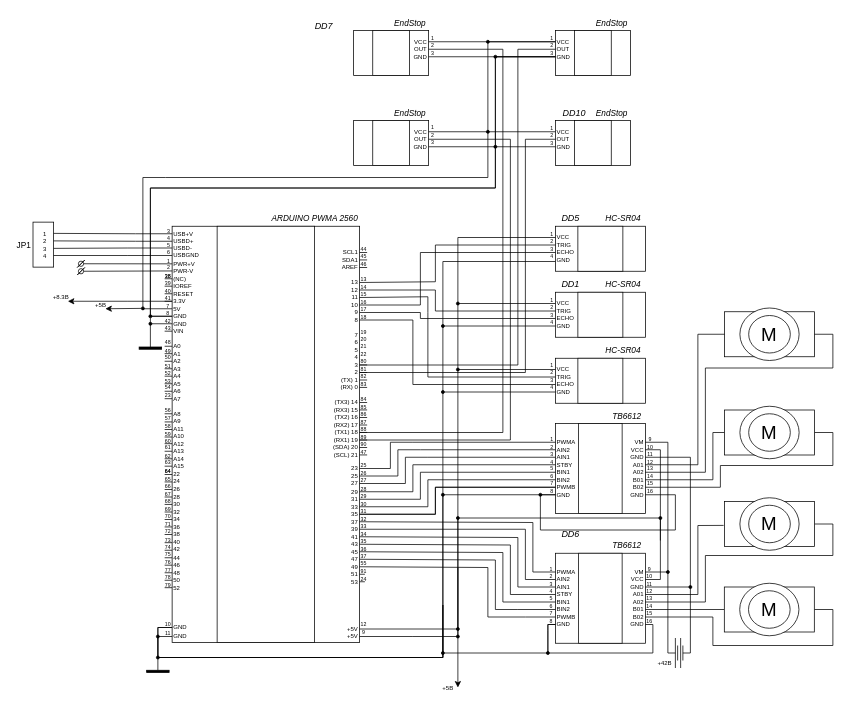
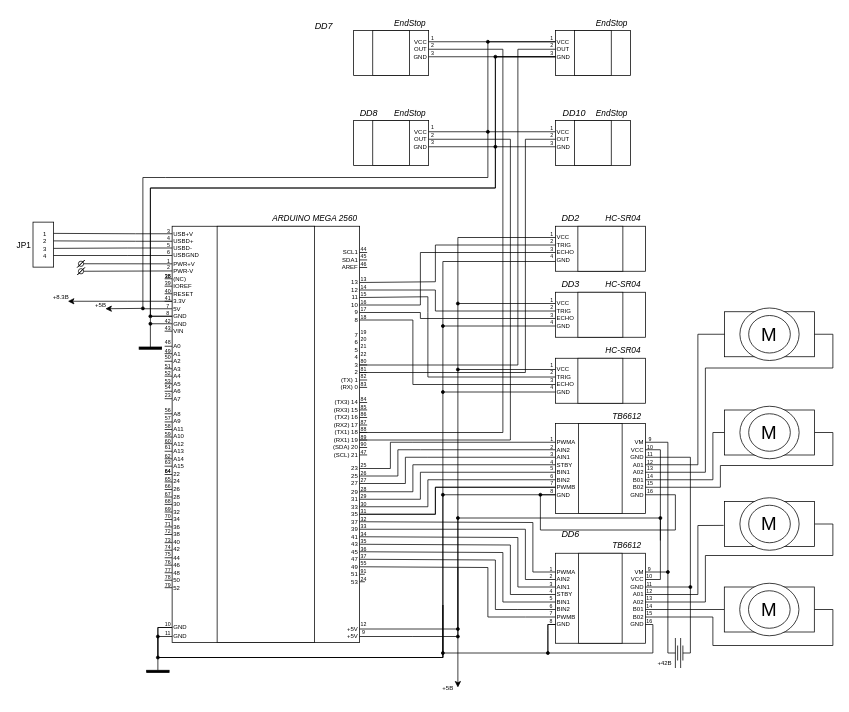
none -> (369, 113)
(315, 219) -> (315, 219)
(571, 219) -> (571, 219)
(571, 285) -> (571, 285)
